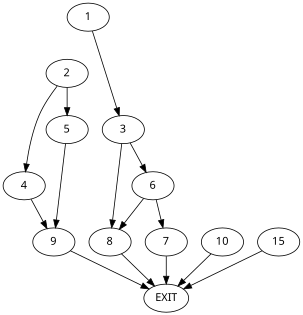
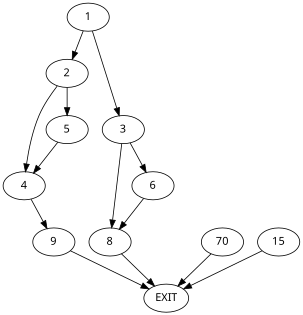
none -> (79, 41)
(61, 182) -> (48, 155)
(166, 242) -> none
(222, 242) -> (222, 242)
